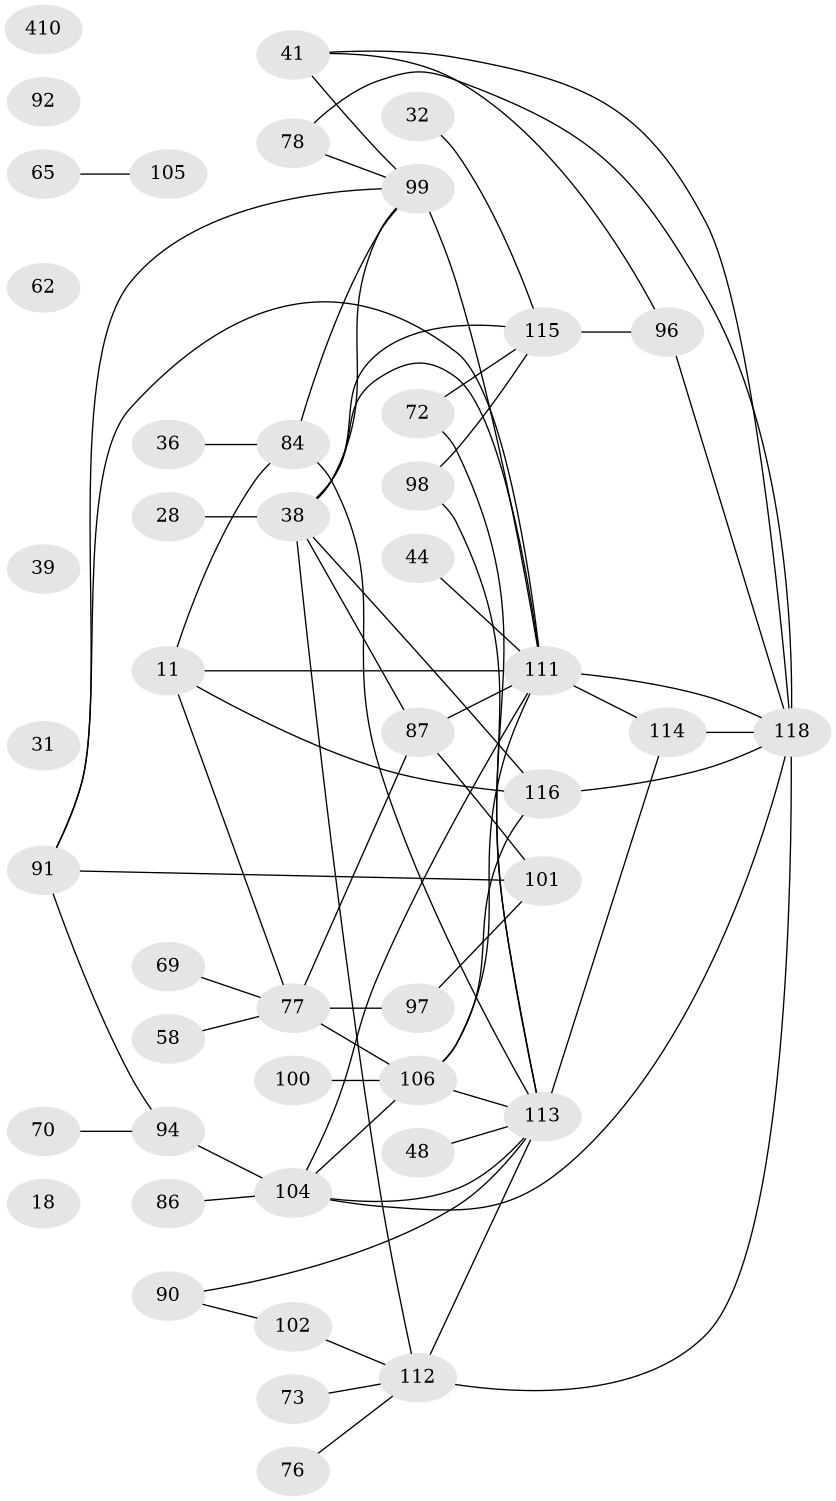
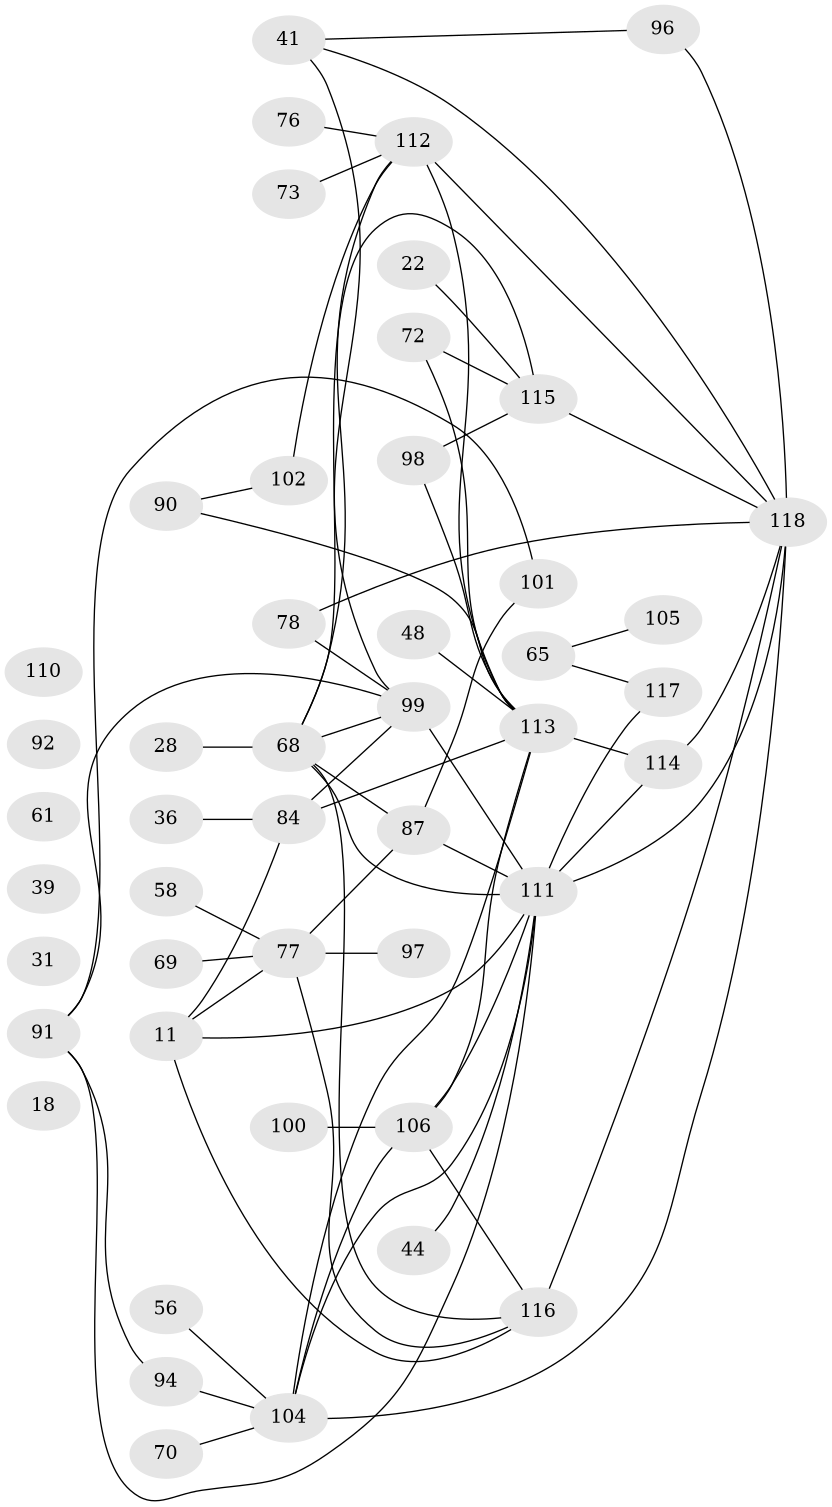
(44, 29) -> (44, 672)
(418, 116) -> (414, 265)
(44, 288) -> (44, 817)
(606, 332) -> (663, 461)
(293, 517) -> (289, 747)
none -> (663, 692)
(474, 951) -> none
(347, 1039) -> (332, 1177)
(106, 1131) -> (227, 1436)
(168, 1204) -> (166, 1309)
